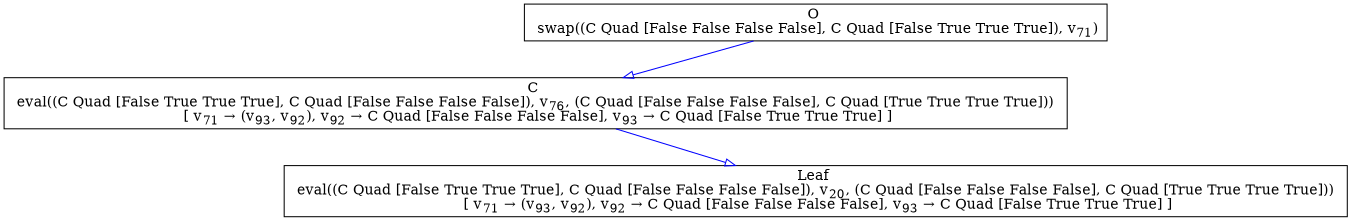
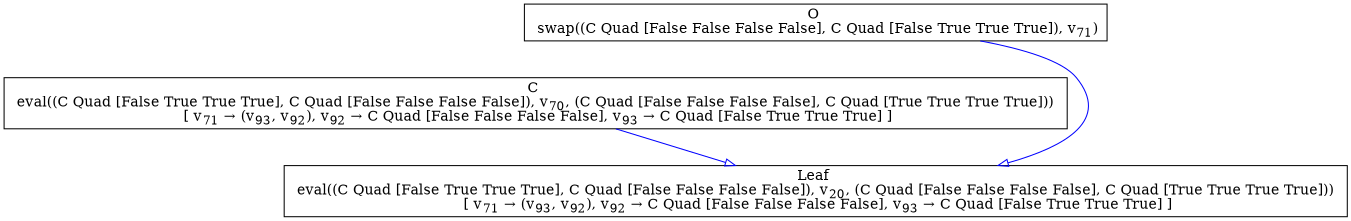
(693, 58) -> (1085, 91)
(557, 102) -> (557, 102)
